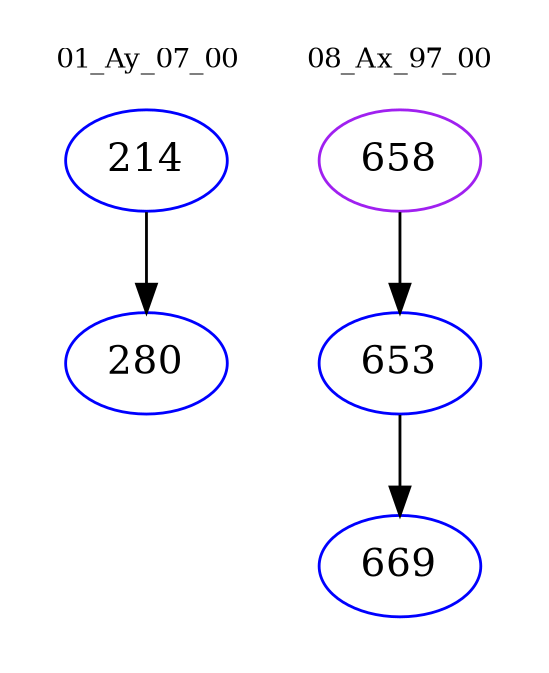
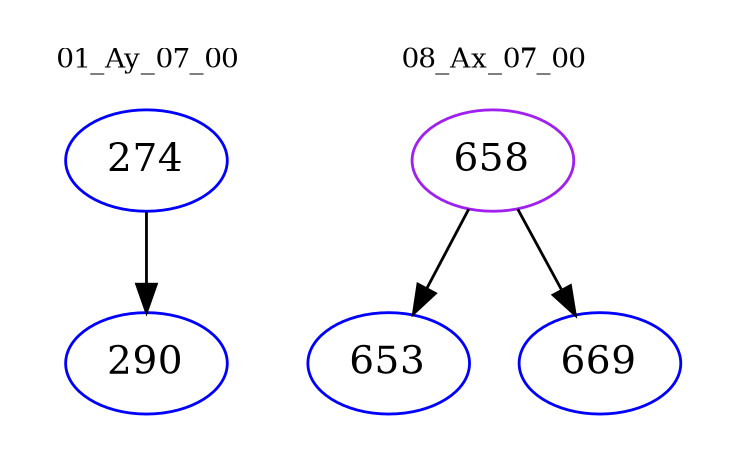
(400, 61) -> (494, 61)
(146, 161) -> (146, 161)
(146, 363) -> (146, 363)
(400, 451) -> (540, 249)
